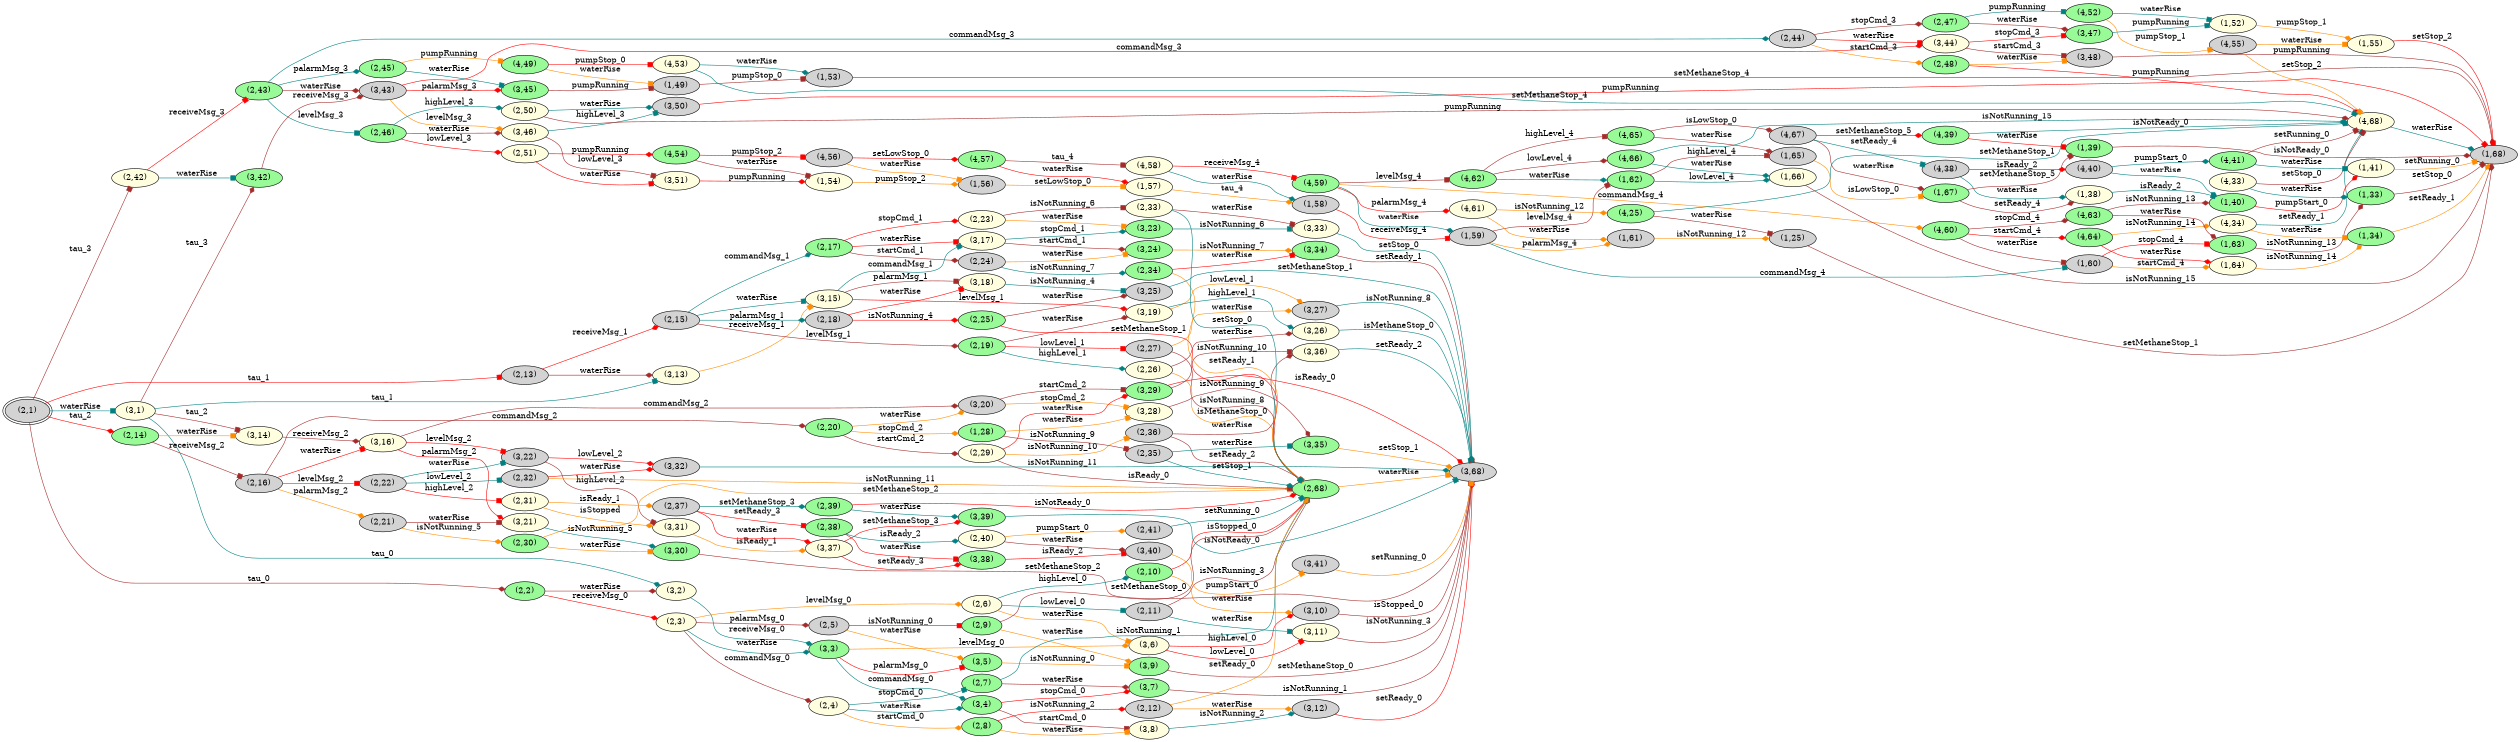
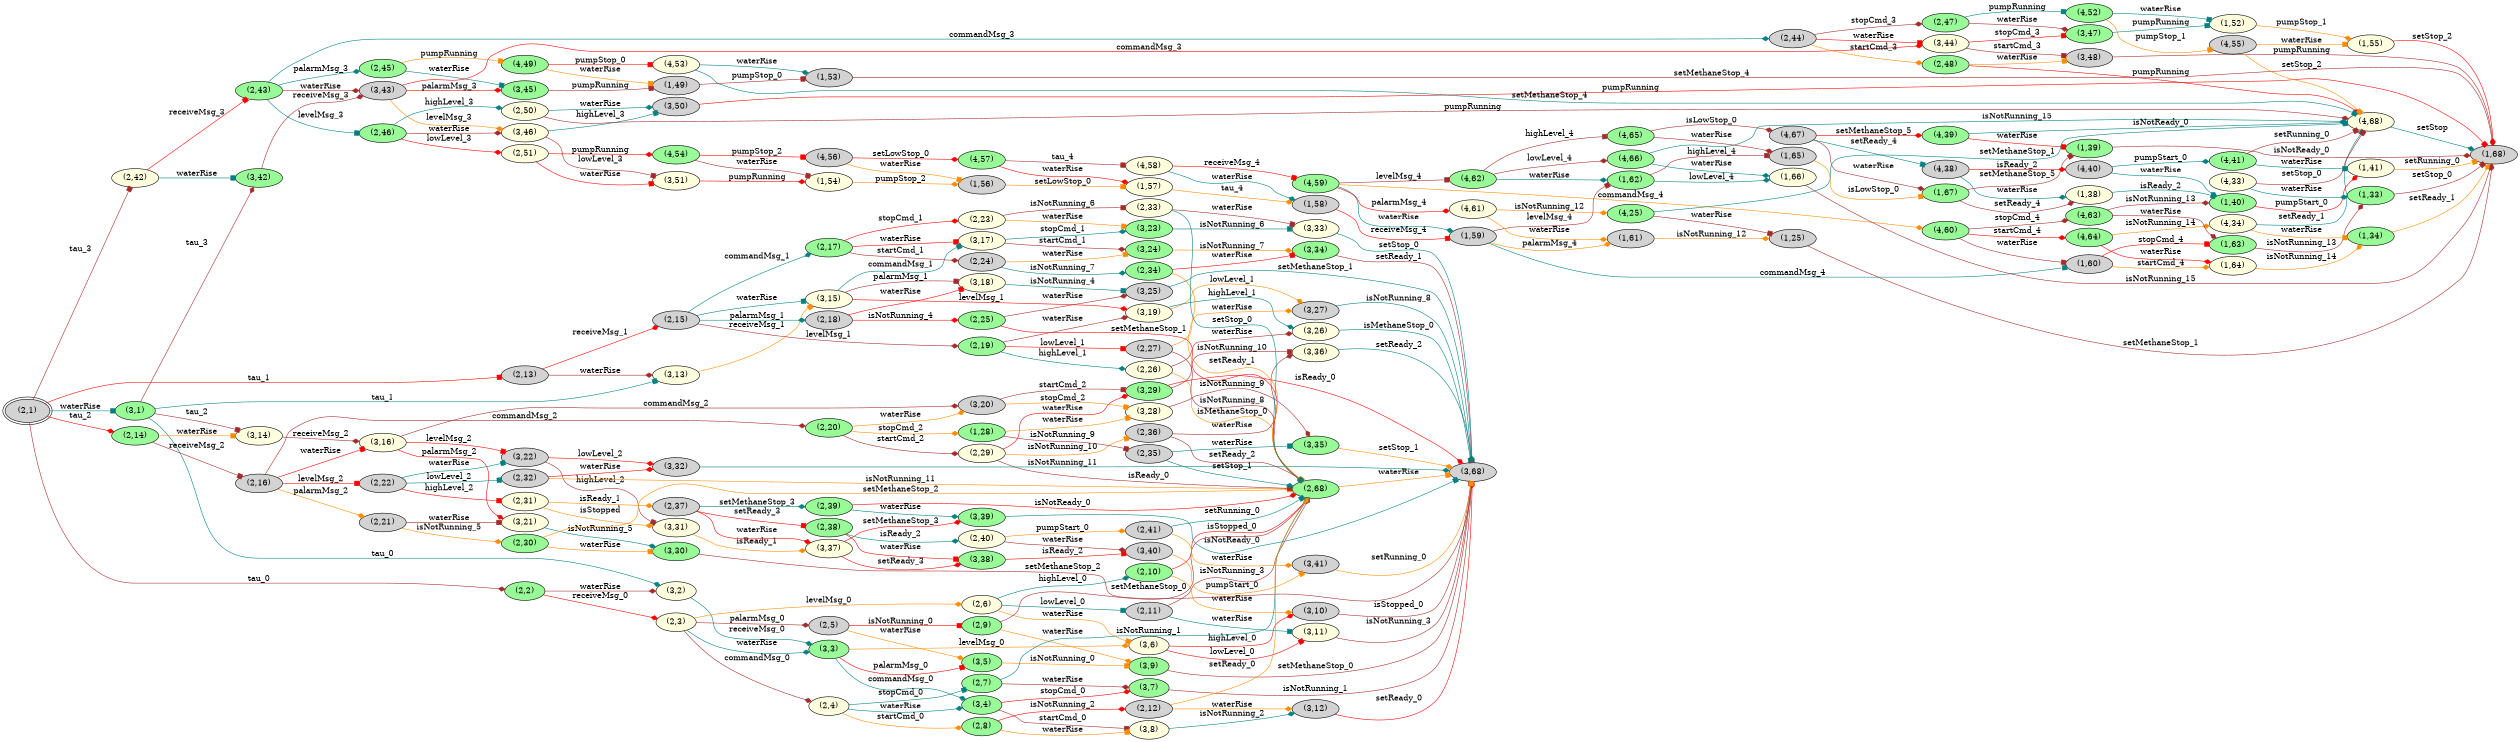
(2468, 63) -> (2468, 63)
(2432, 128) -> (2432, 128)
(135, 411) -> (135, 411)
none -> (1220, 565)
